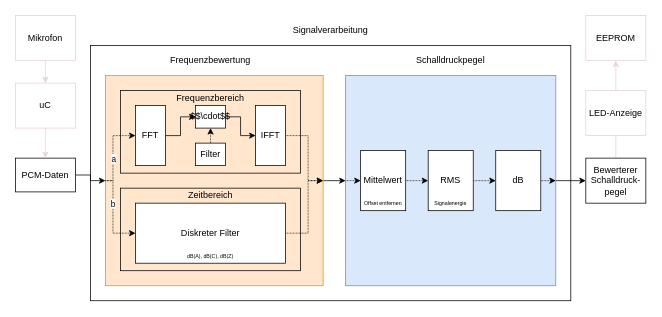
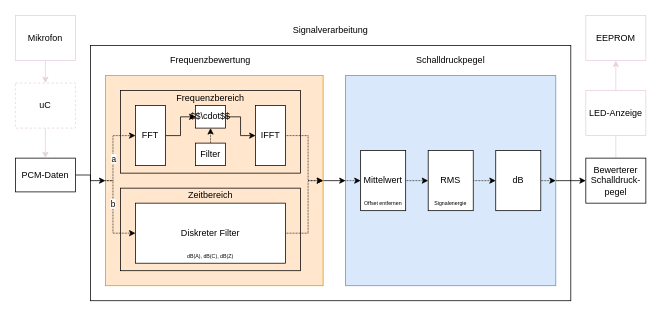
(45, 105) -> (45, 105)
